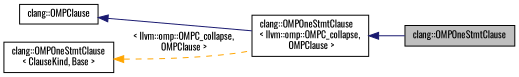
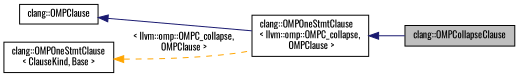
(460, 36) -> (460, 36)
